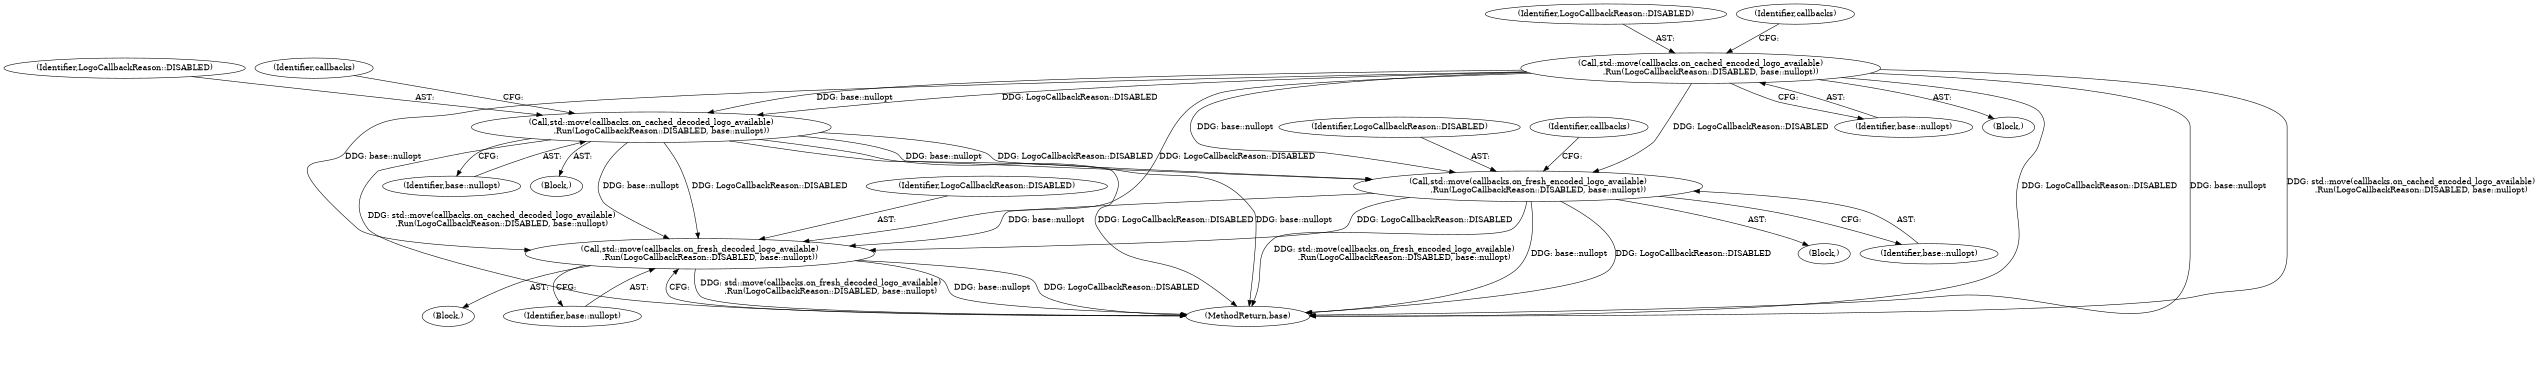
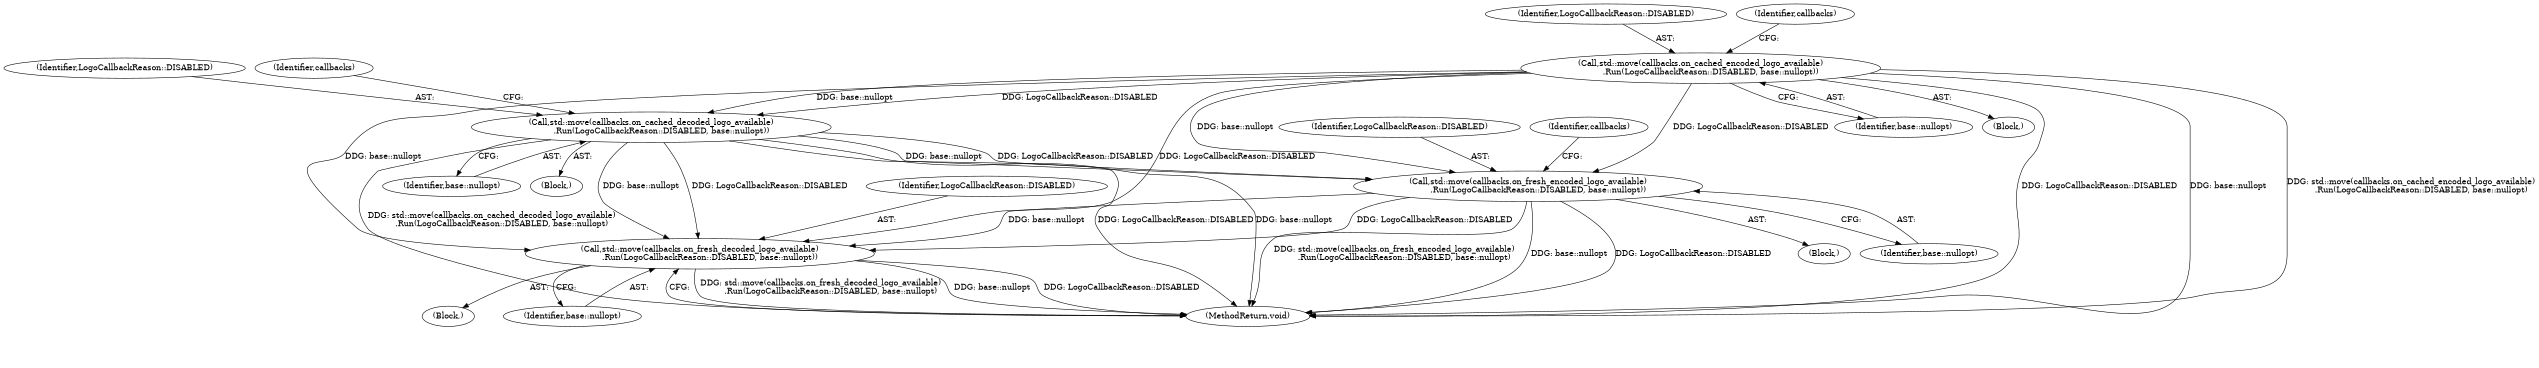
(1248, 316) -> (1248, 316)
